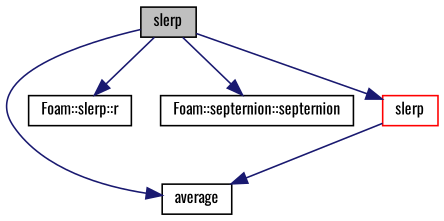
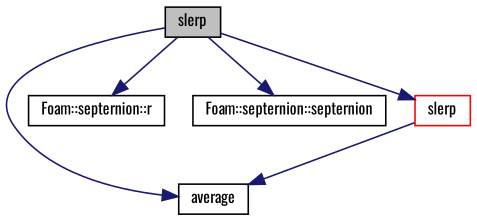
(80, 111) -> (97, 111)
